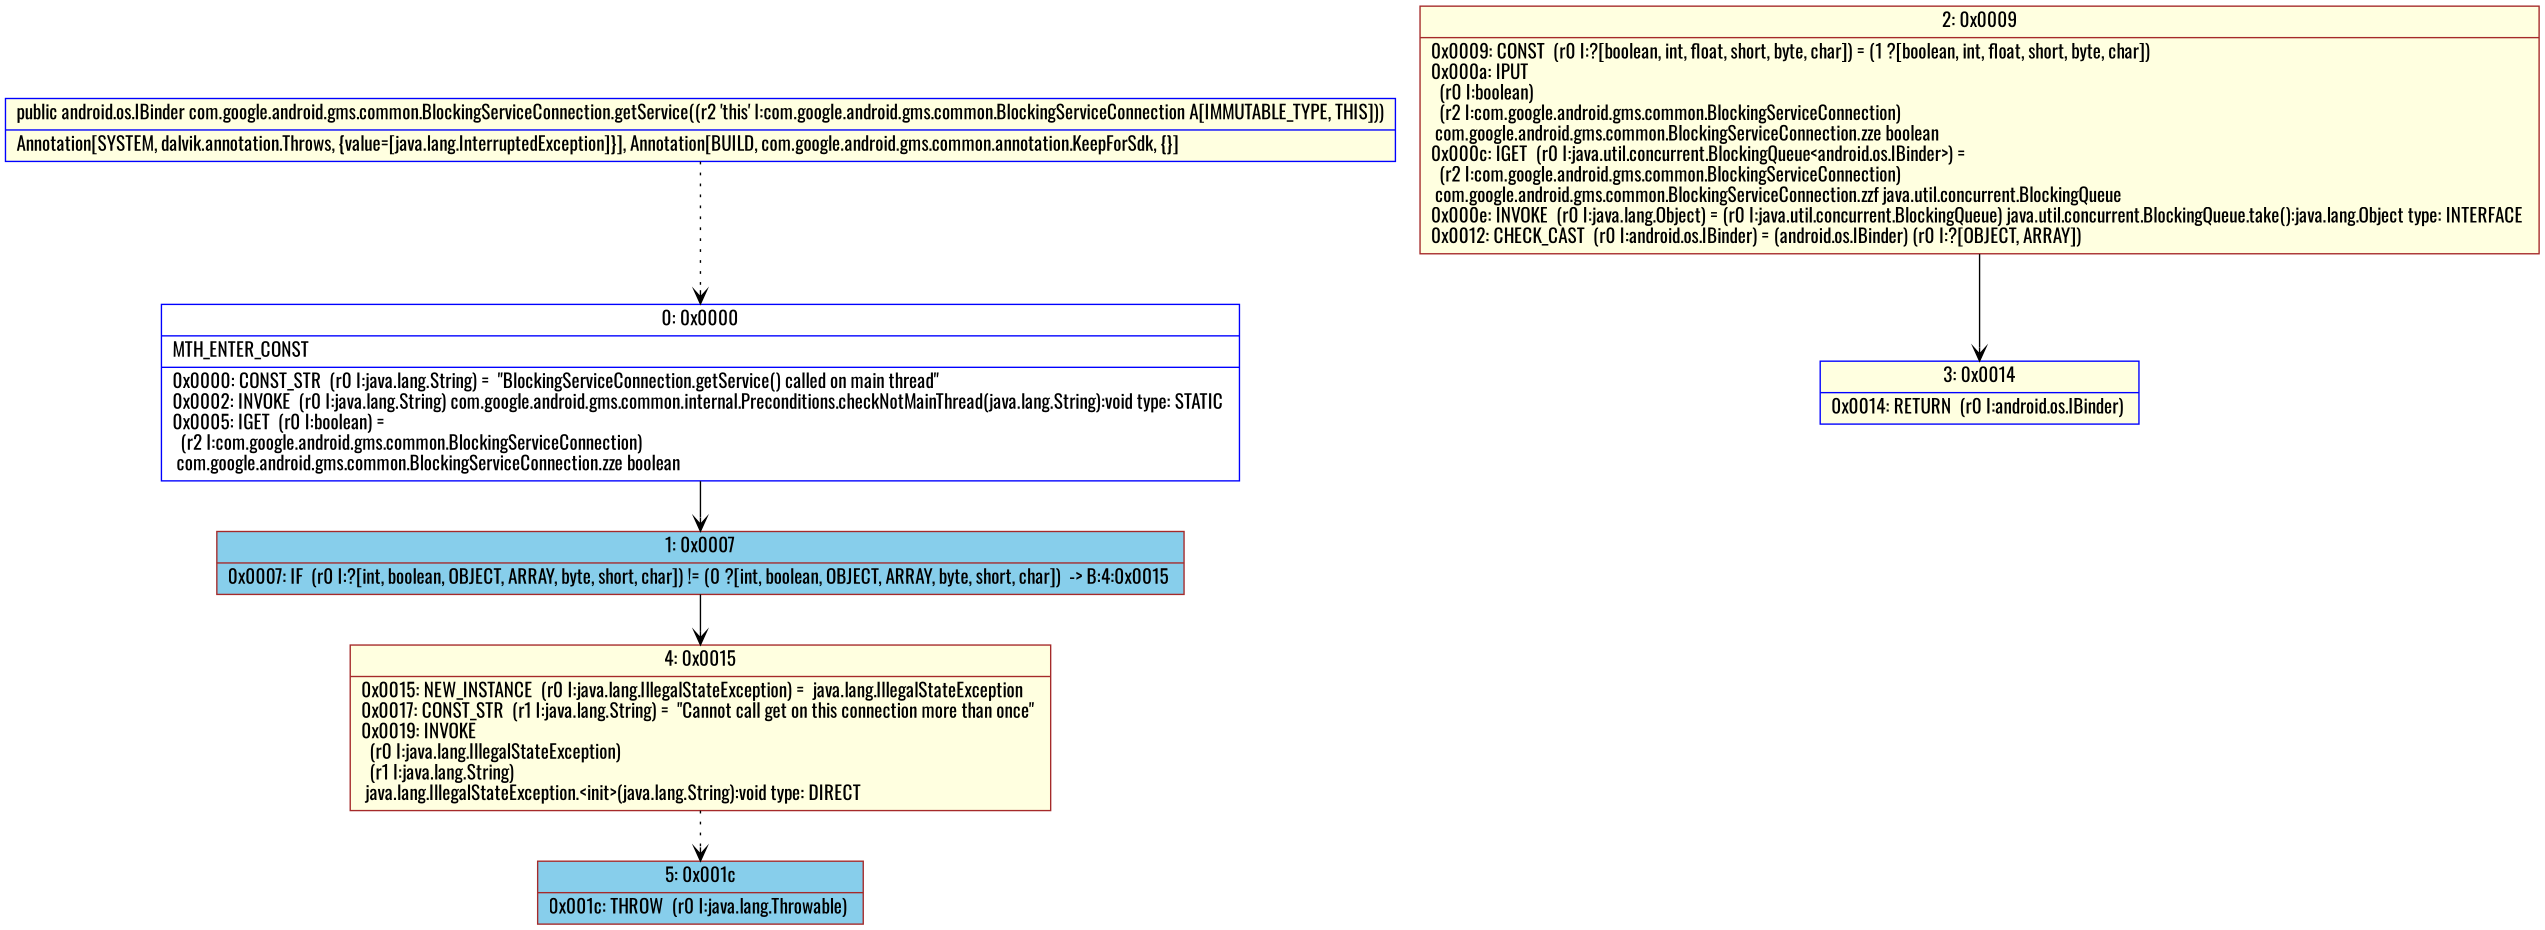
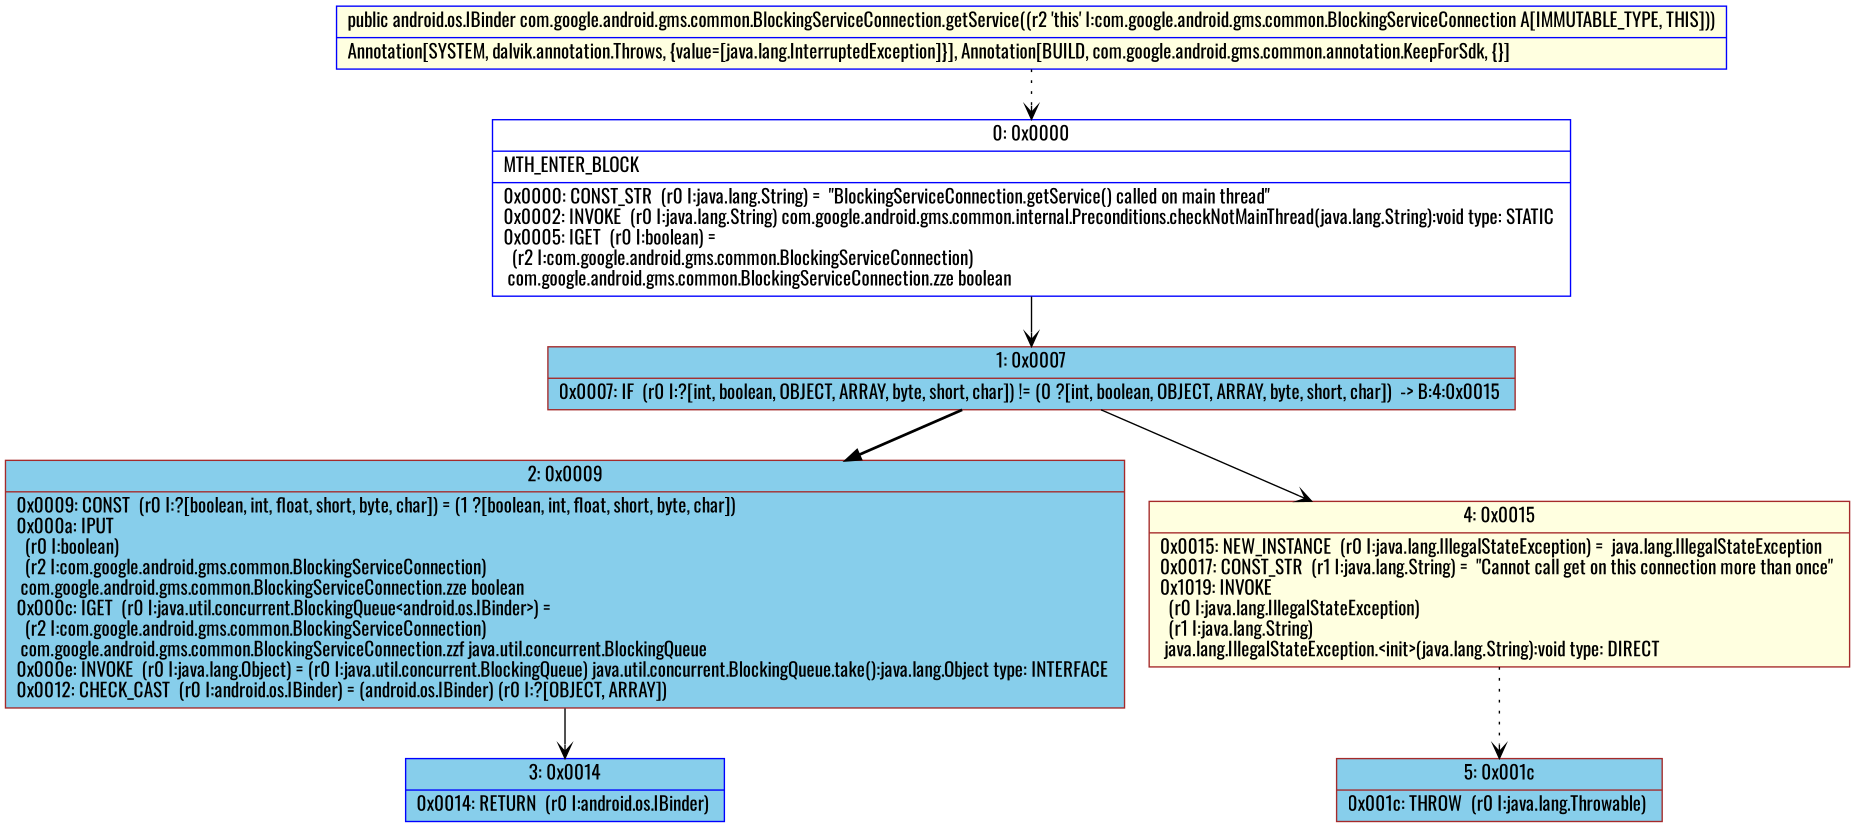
(1980, 130) -> (565, 584)
(241, 351) -> (572, 166)
(1980, 393) -> (565, 790)
none -> (911, 432)
(423, 733) -> (1220, 589)
